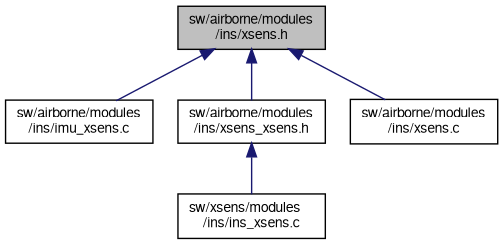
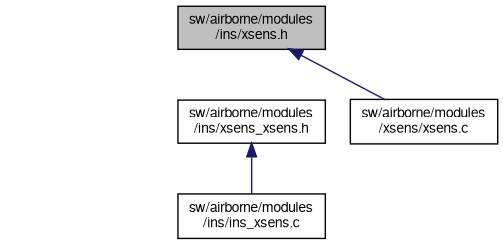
(252, 82) -> none
(79, 122) -> none
(424, 122) -> (424, 122)
(252, 216) -> (252, 216)
